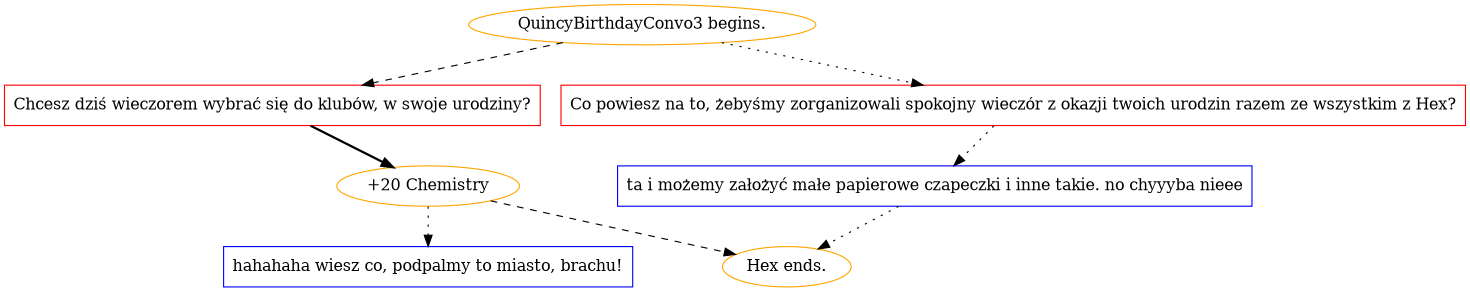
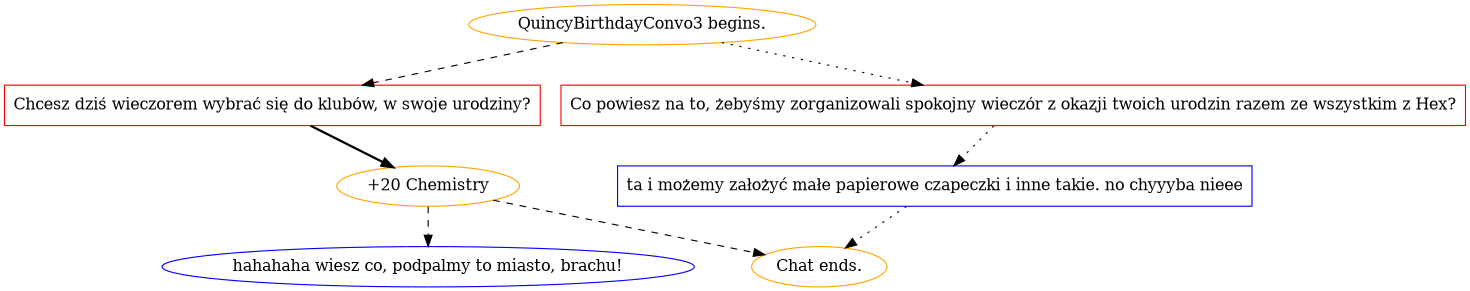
(428, 221) -> (428, 221)
(428, 267) -> (428, 267)
(787, 267) -> (819, 267)
